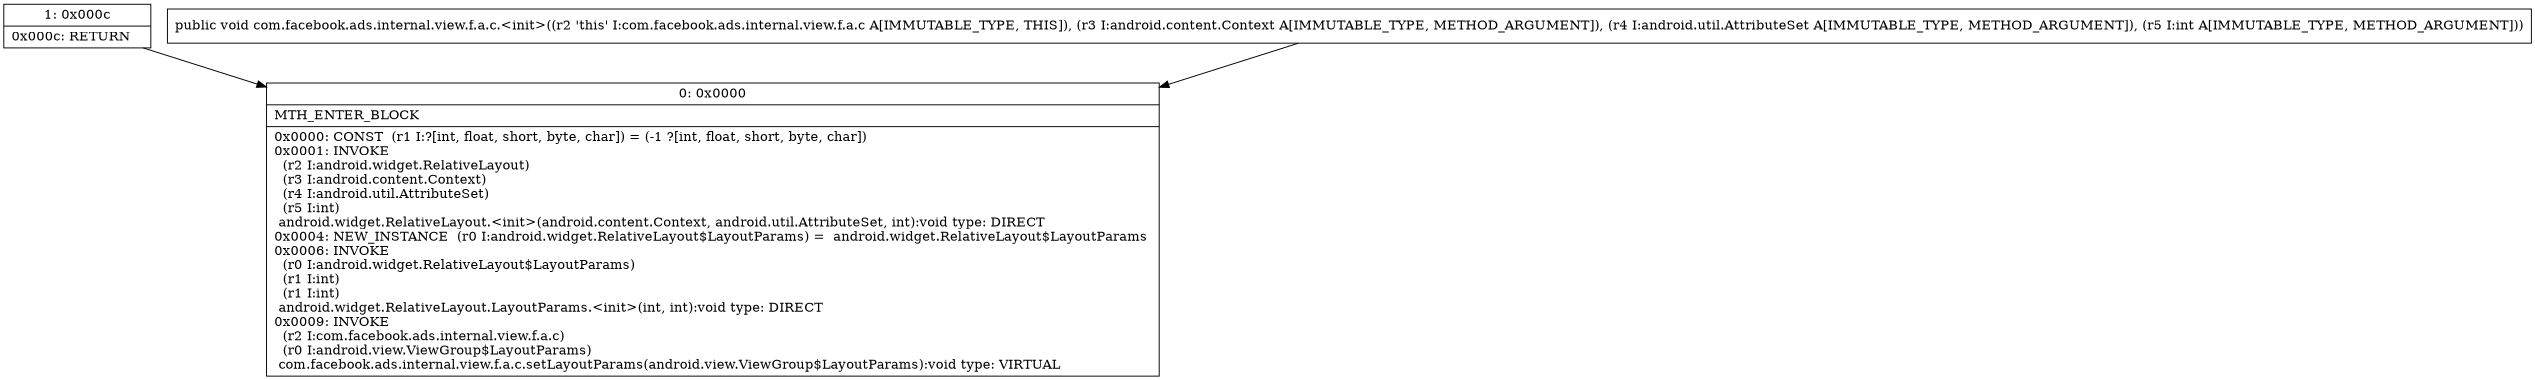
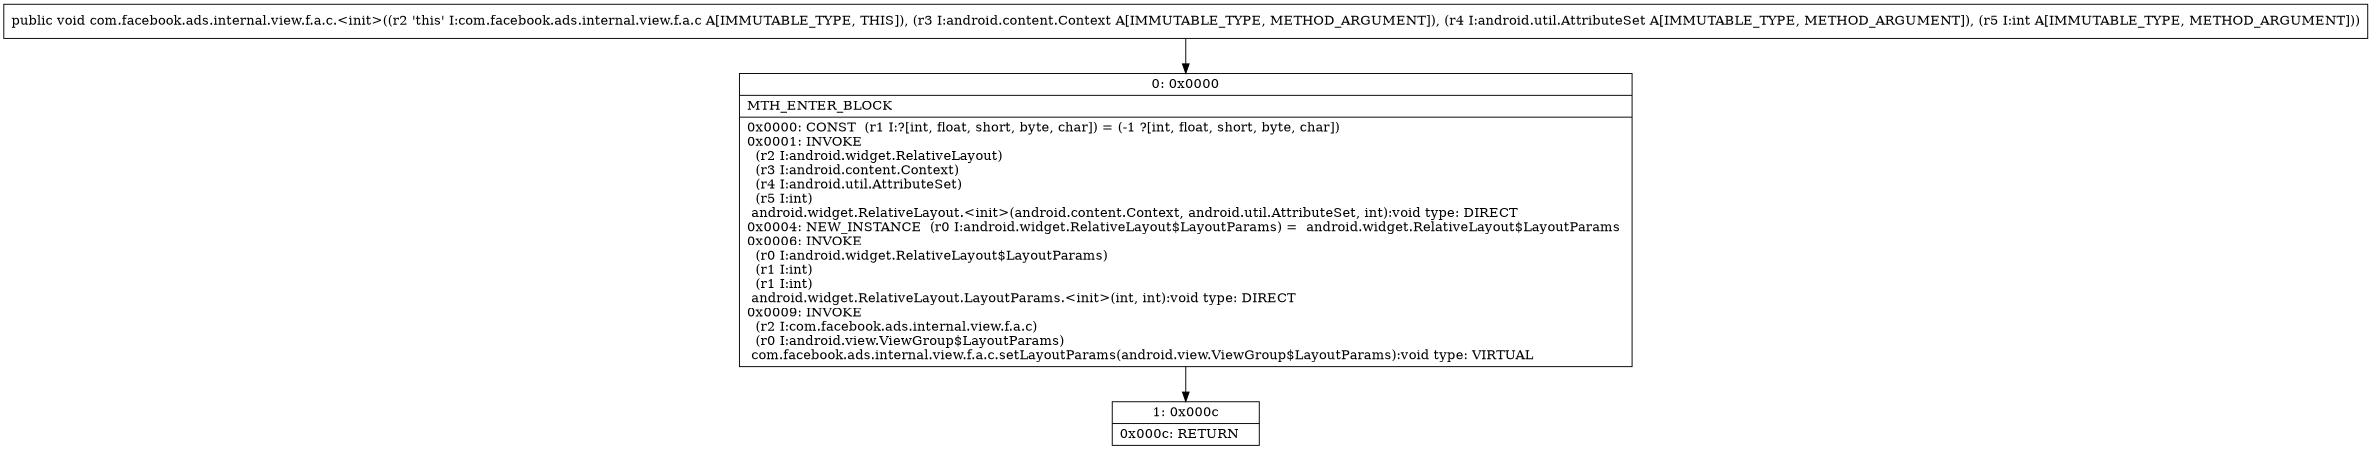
(200, 66) -> (1186, 379)
